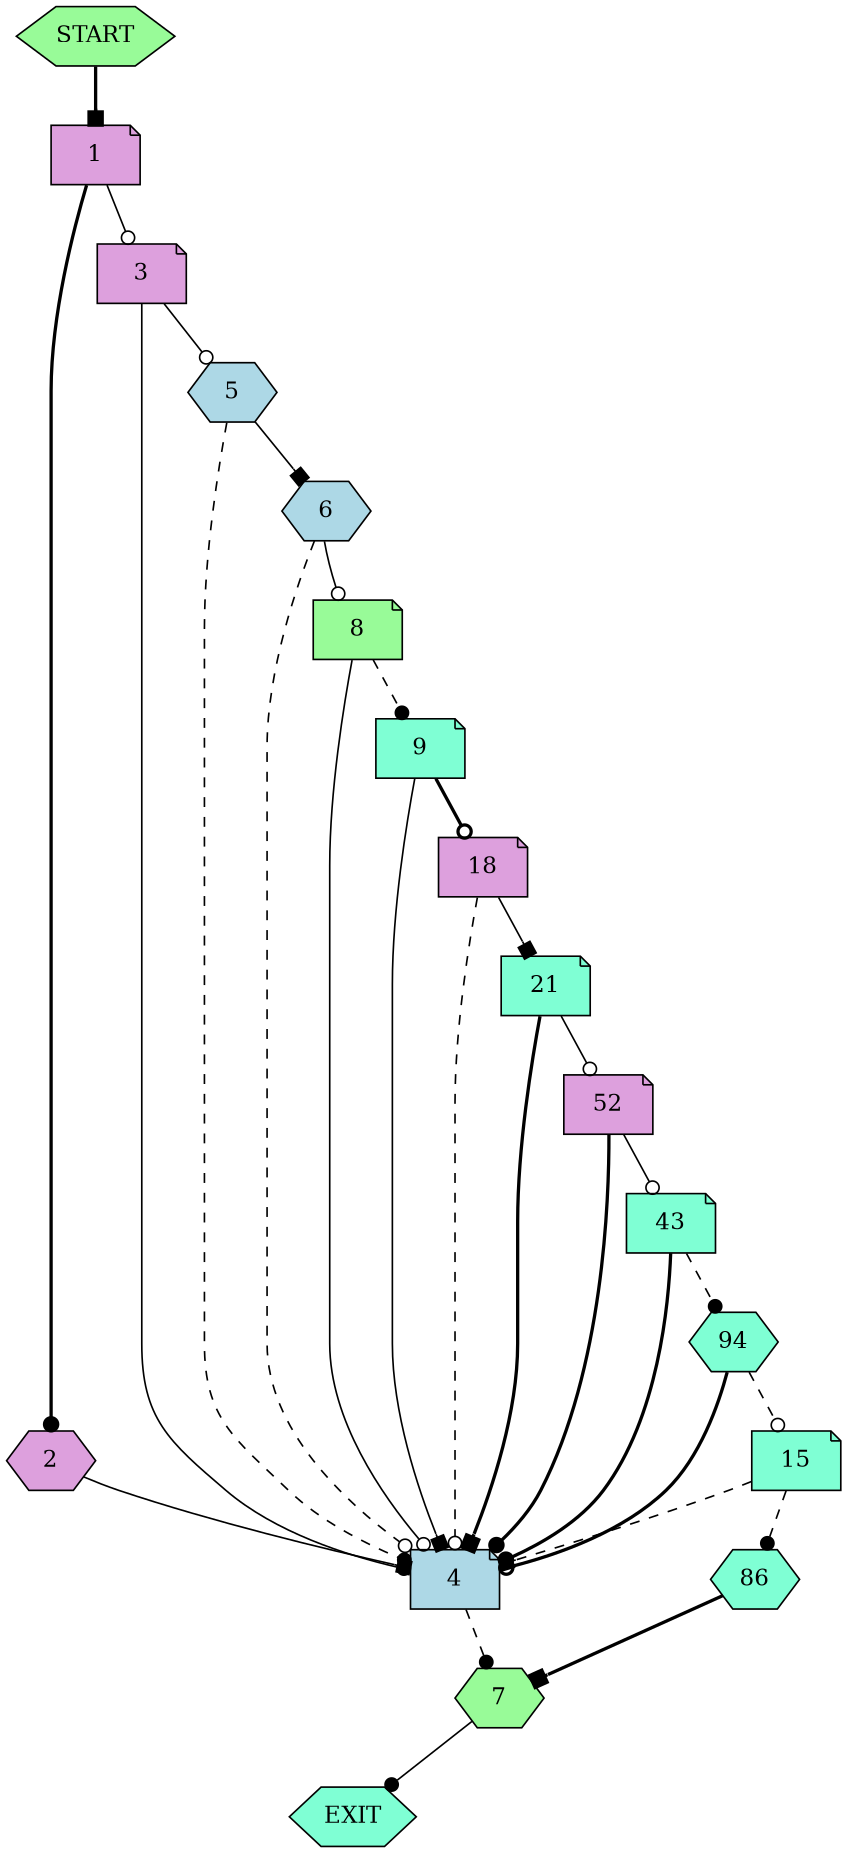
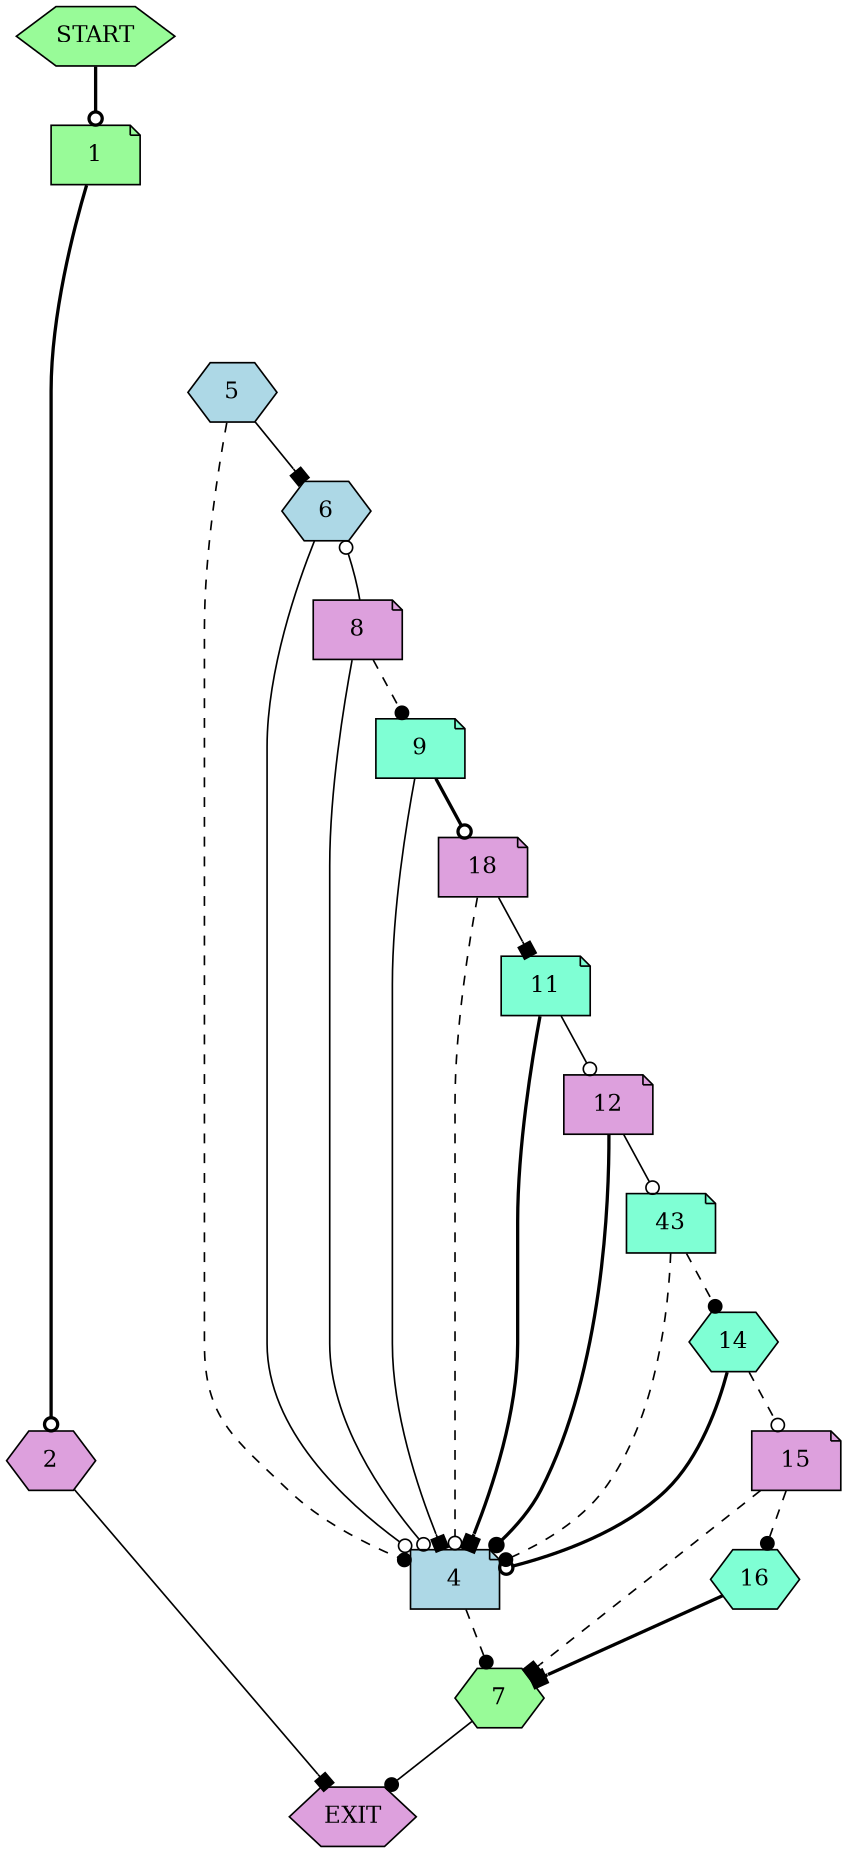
(96, 89) -> (96, 89)
(96, 155) -> (96, 155)
(142, 274) -> none
(329, 564) -> (355, 577)
(358, 630) -> (358, 630)
(51, 799) -> (51, 799)
(546, 986) -> (546, 986)
(267, 1063) -> (267, 1063)
(608, 1105) -> (608, 1105)
(734, 1342) -> (734, 1342)
(636, 1431) -> (636, 1431)
(796, 1461) -> (796, 1461)
(646, 1519) -> (650, 1577)
(237, 1526) -> (196, 1632)
(755, 1579) -> (755, 1579)
(353, 1817) -> (353, 1817)
